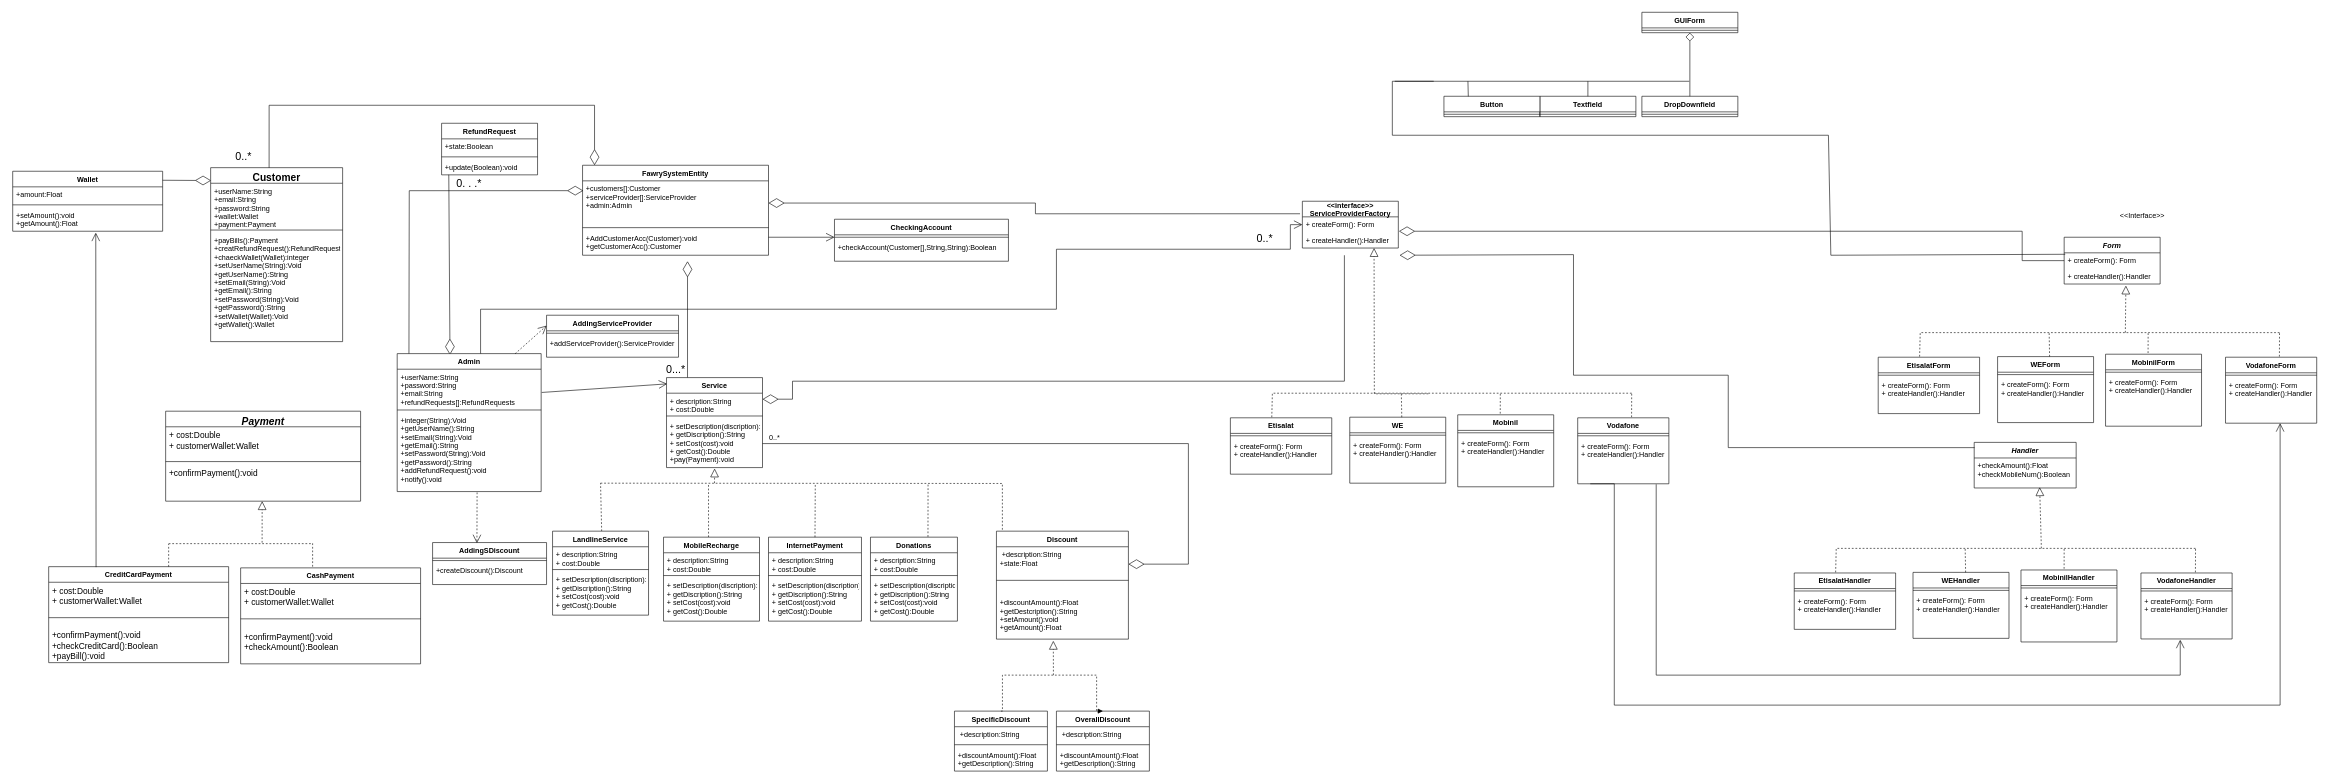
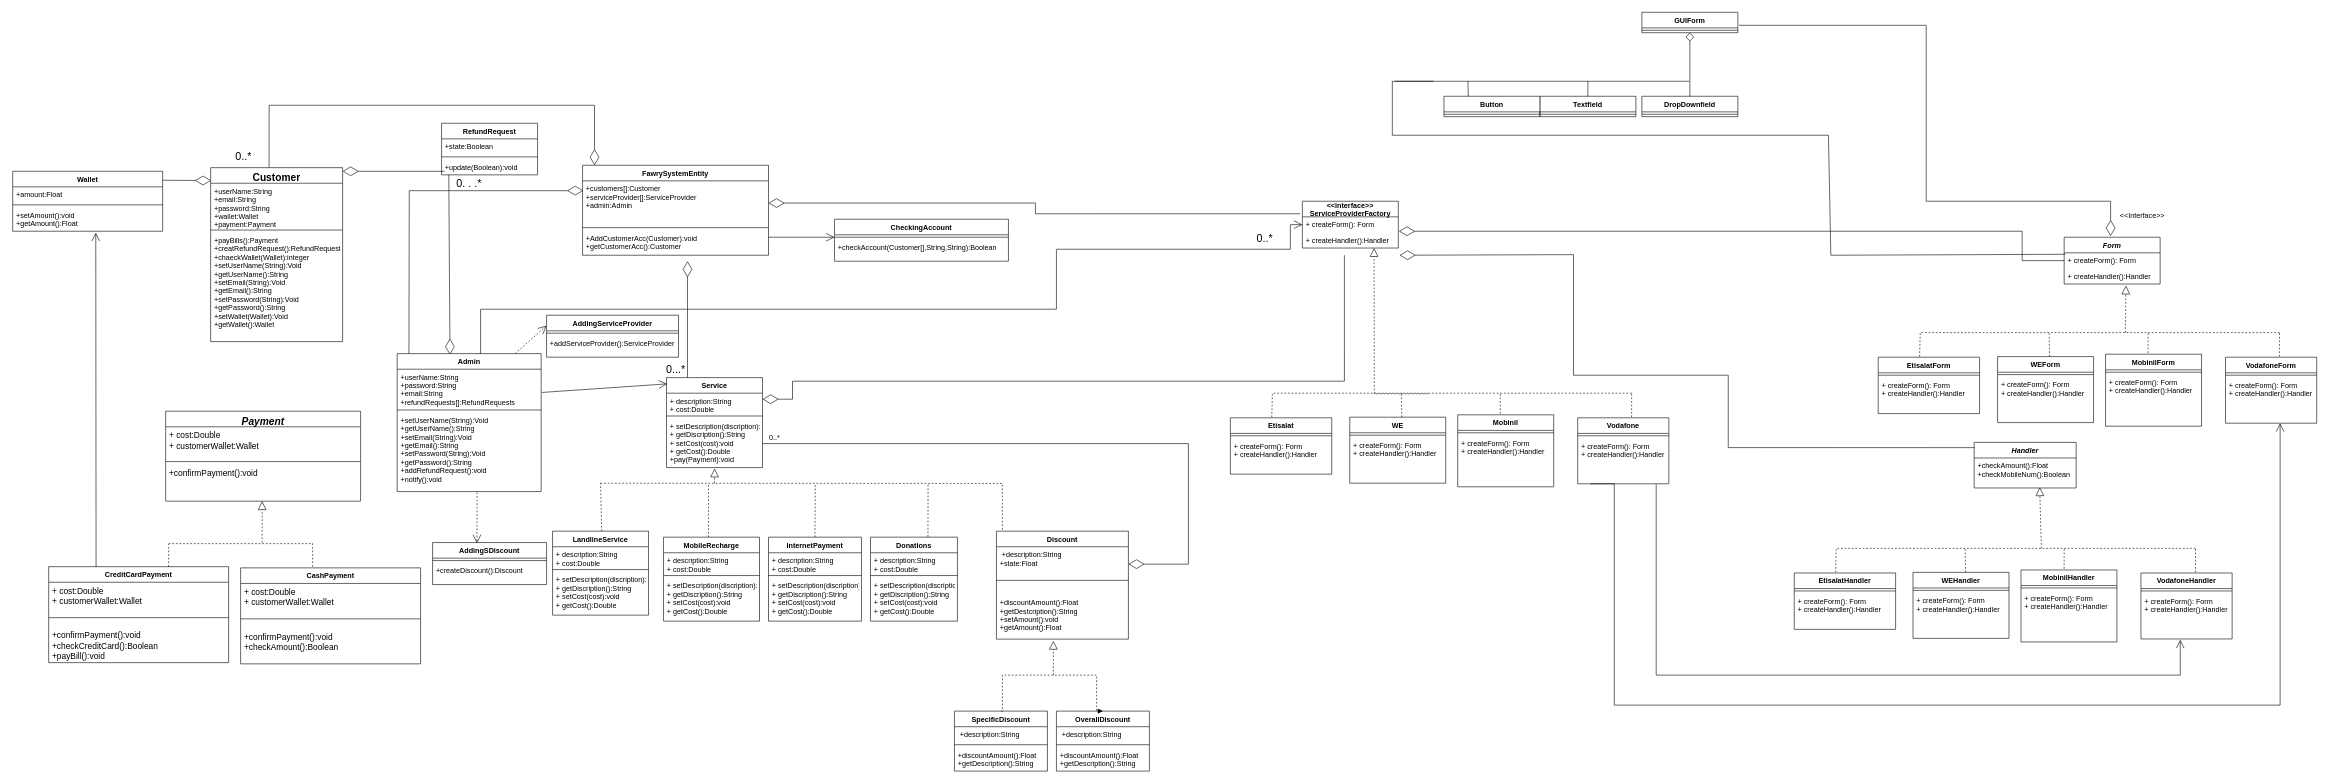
none -> (1926, 121)
none -> (401, 171)
(439, 421) -> (448, 421)
